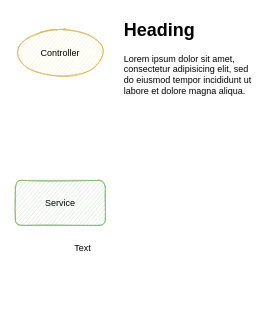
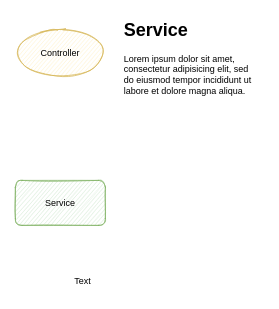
(192, 35) -> (192, 35)
(83, 248) -> (83, 282)
